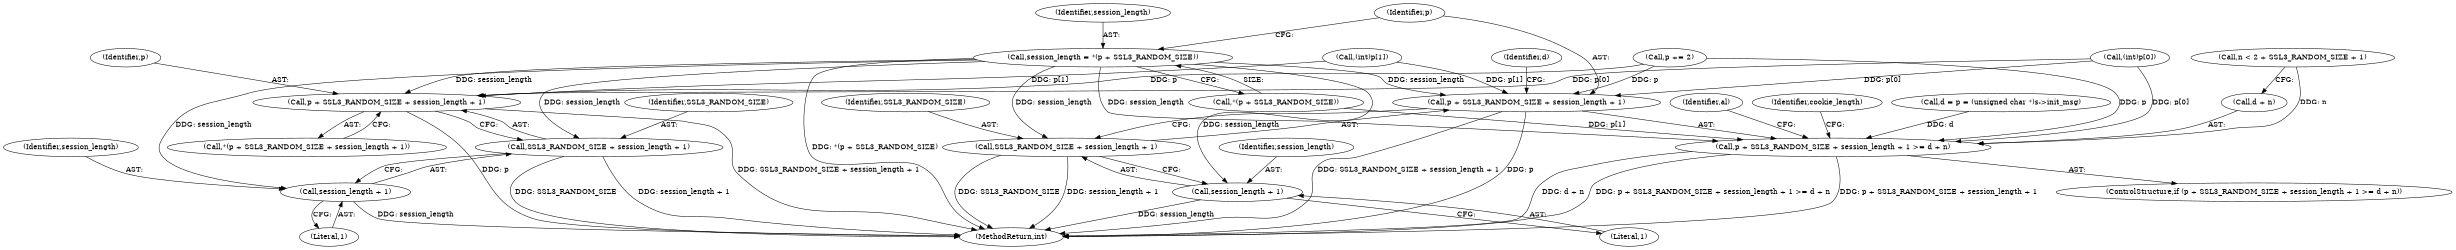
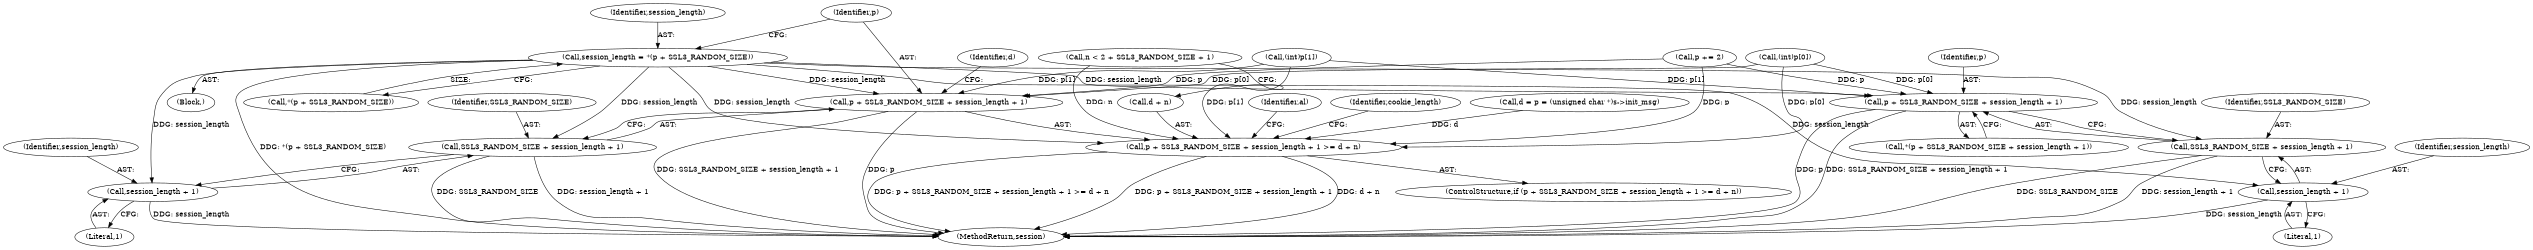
none -> (191, 103)
(1541, 124) -> (1205, 95)
(1011, 237) -> (1001, 237)
